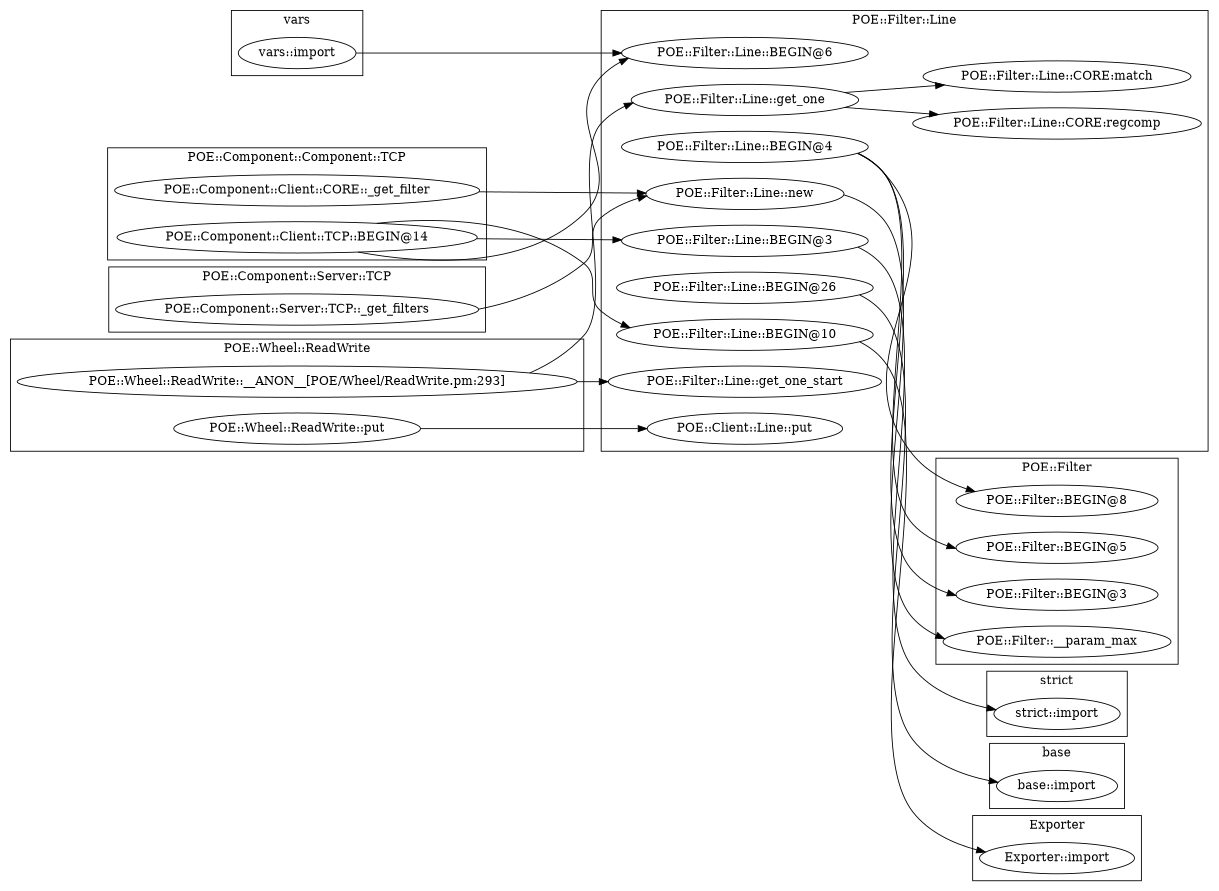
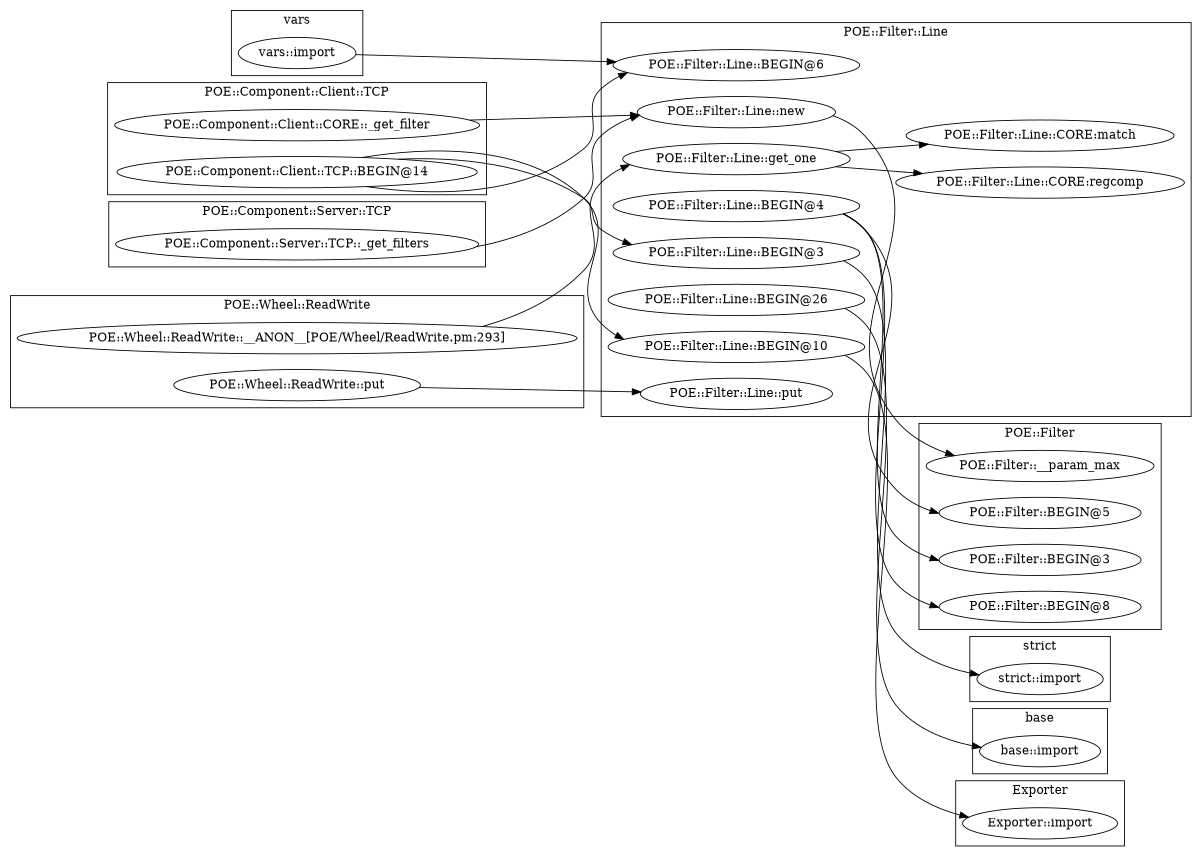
(297, 158) -> (297, 93)
(745, 382) -> none
(745, 429) -> (736, 394)
